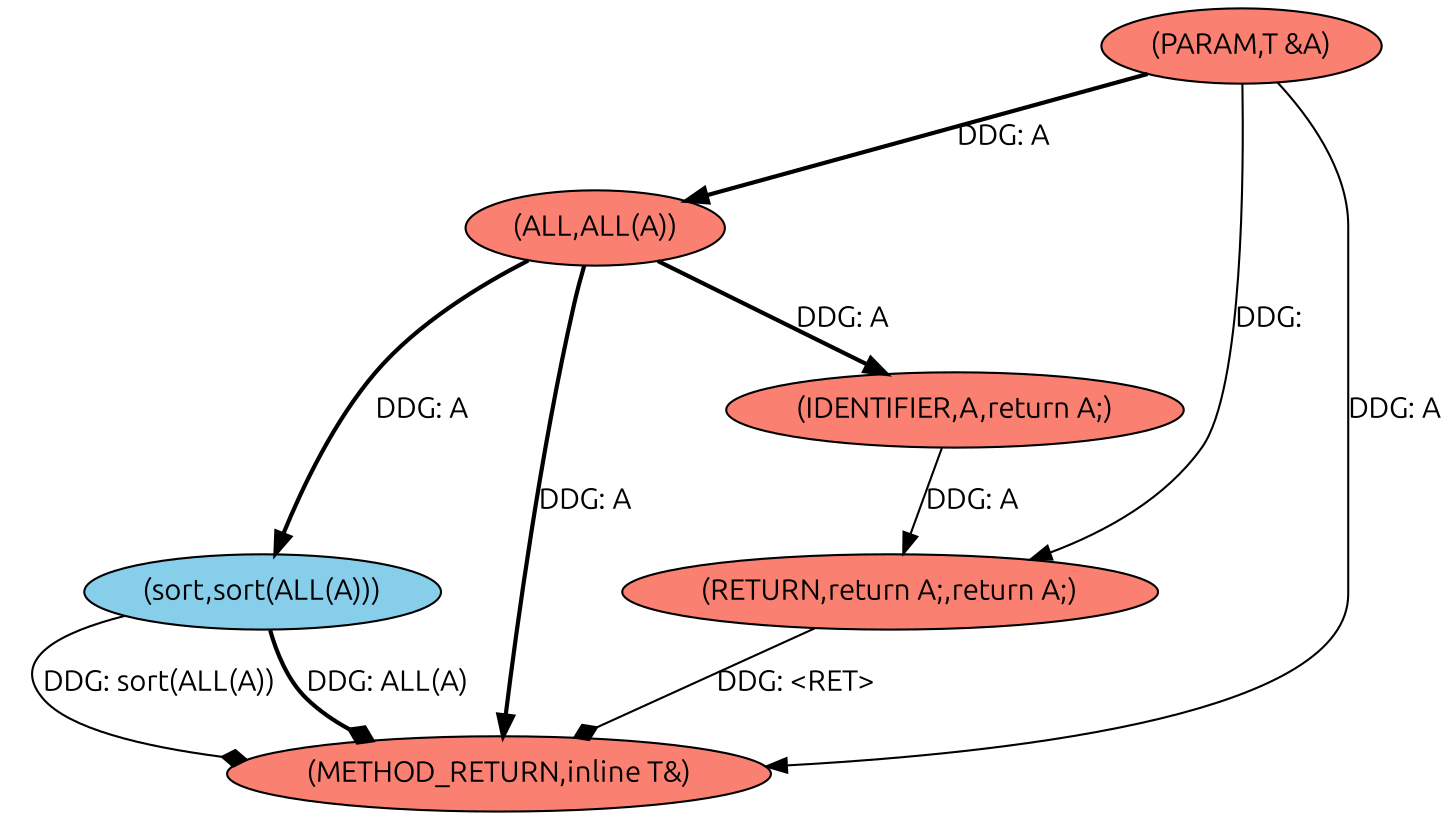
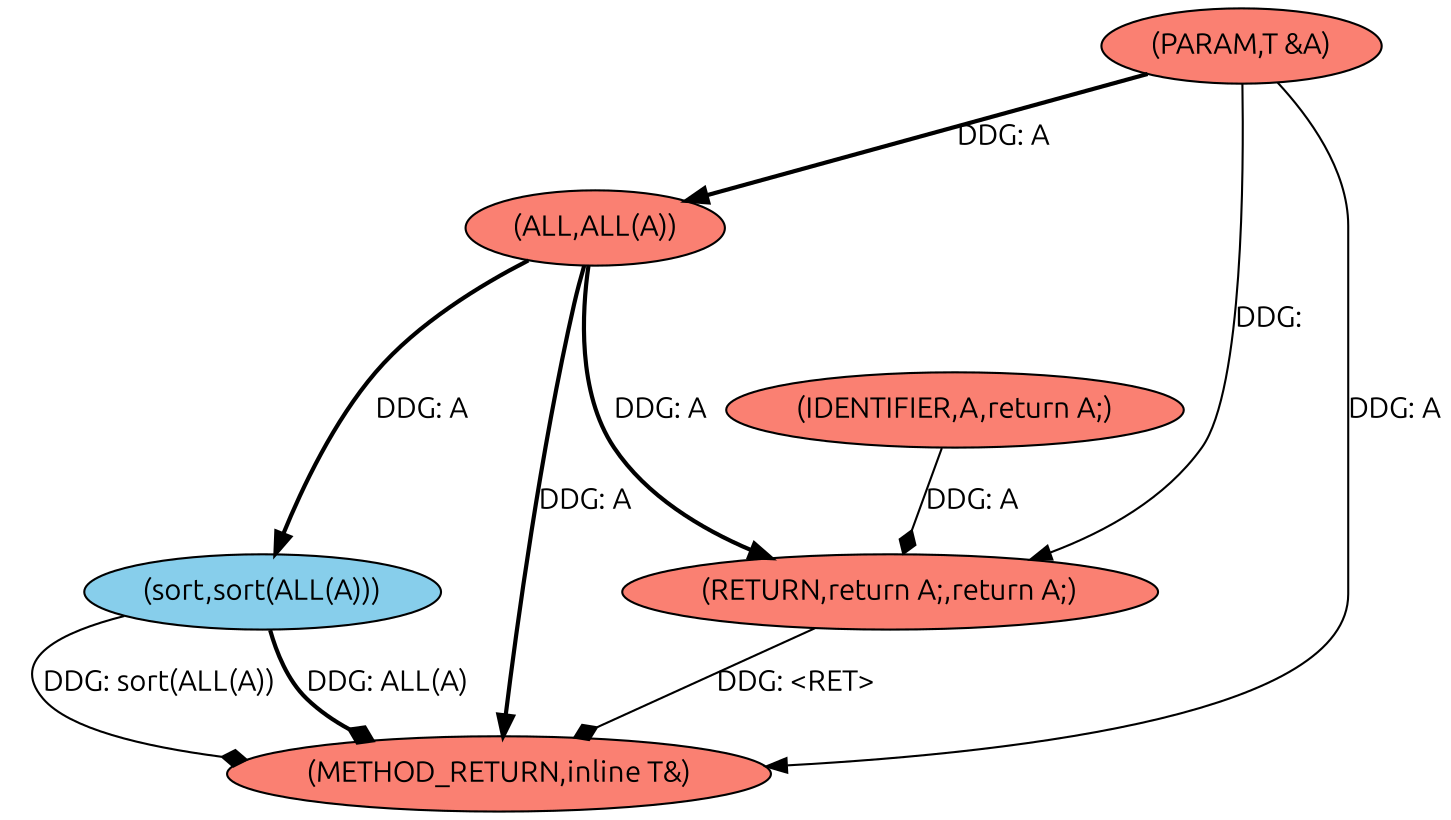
(762, 313) -> (611, 442)
(926, 491) -> (926, 491)
